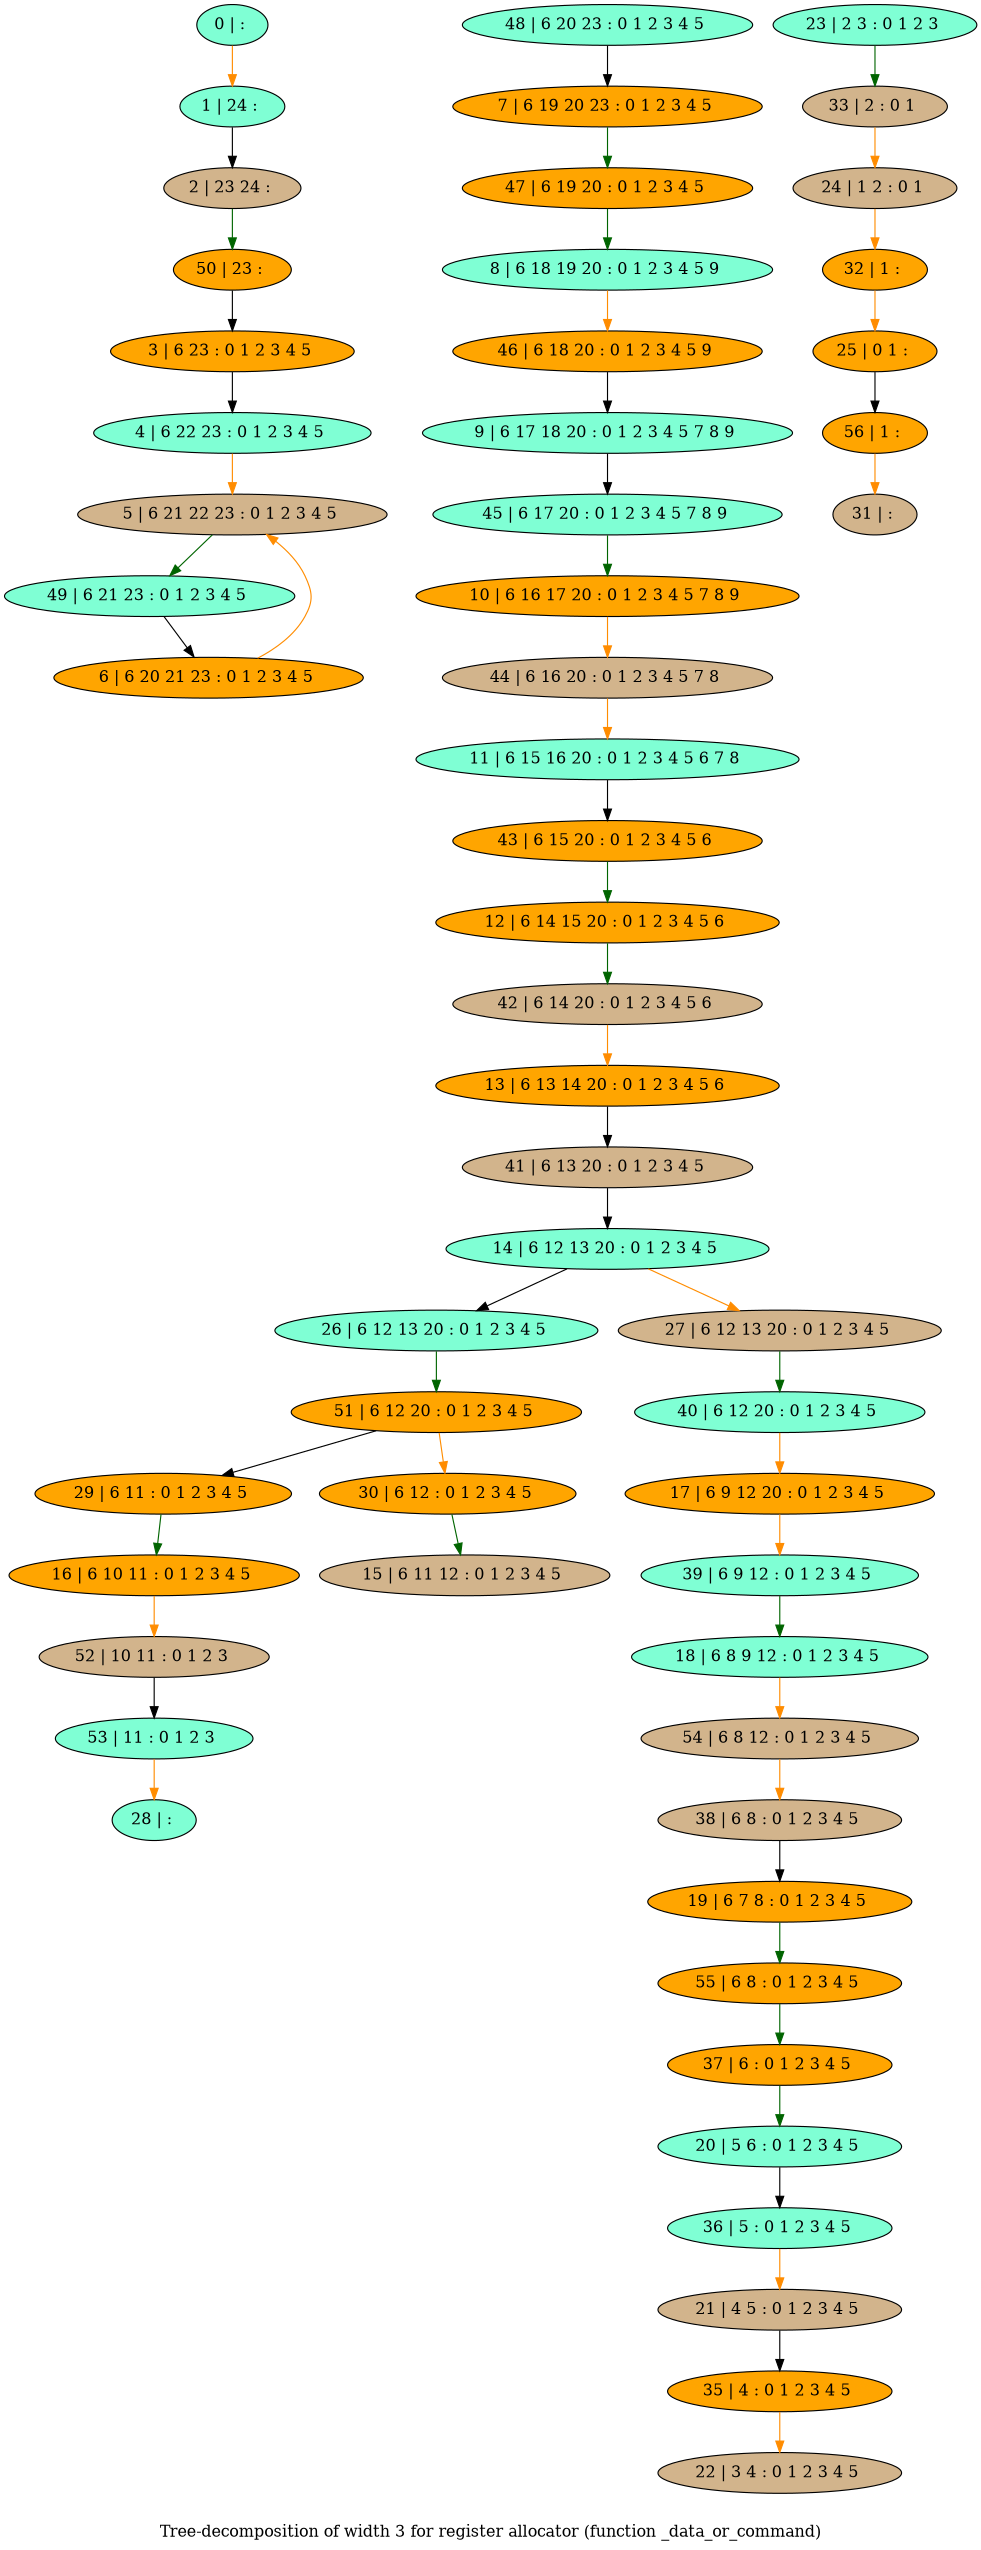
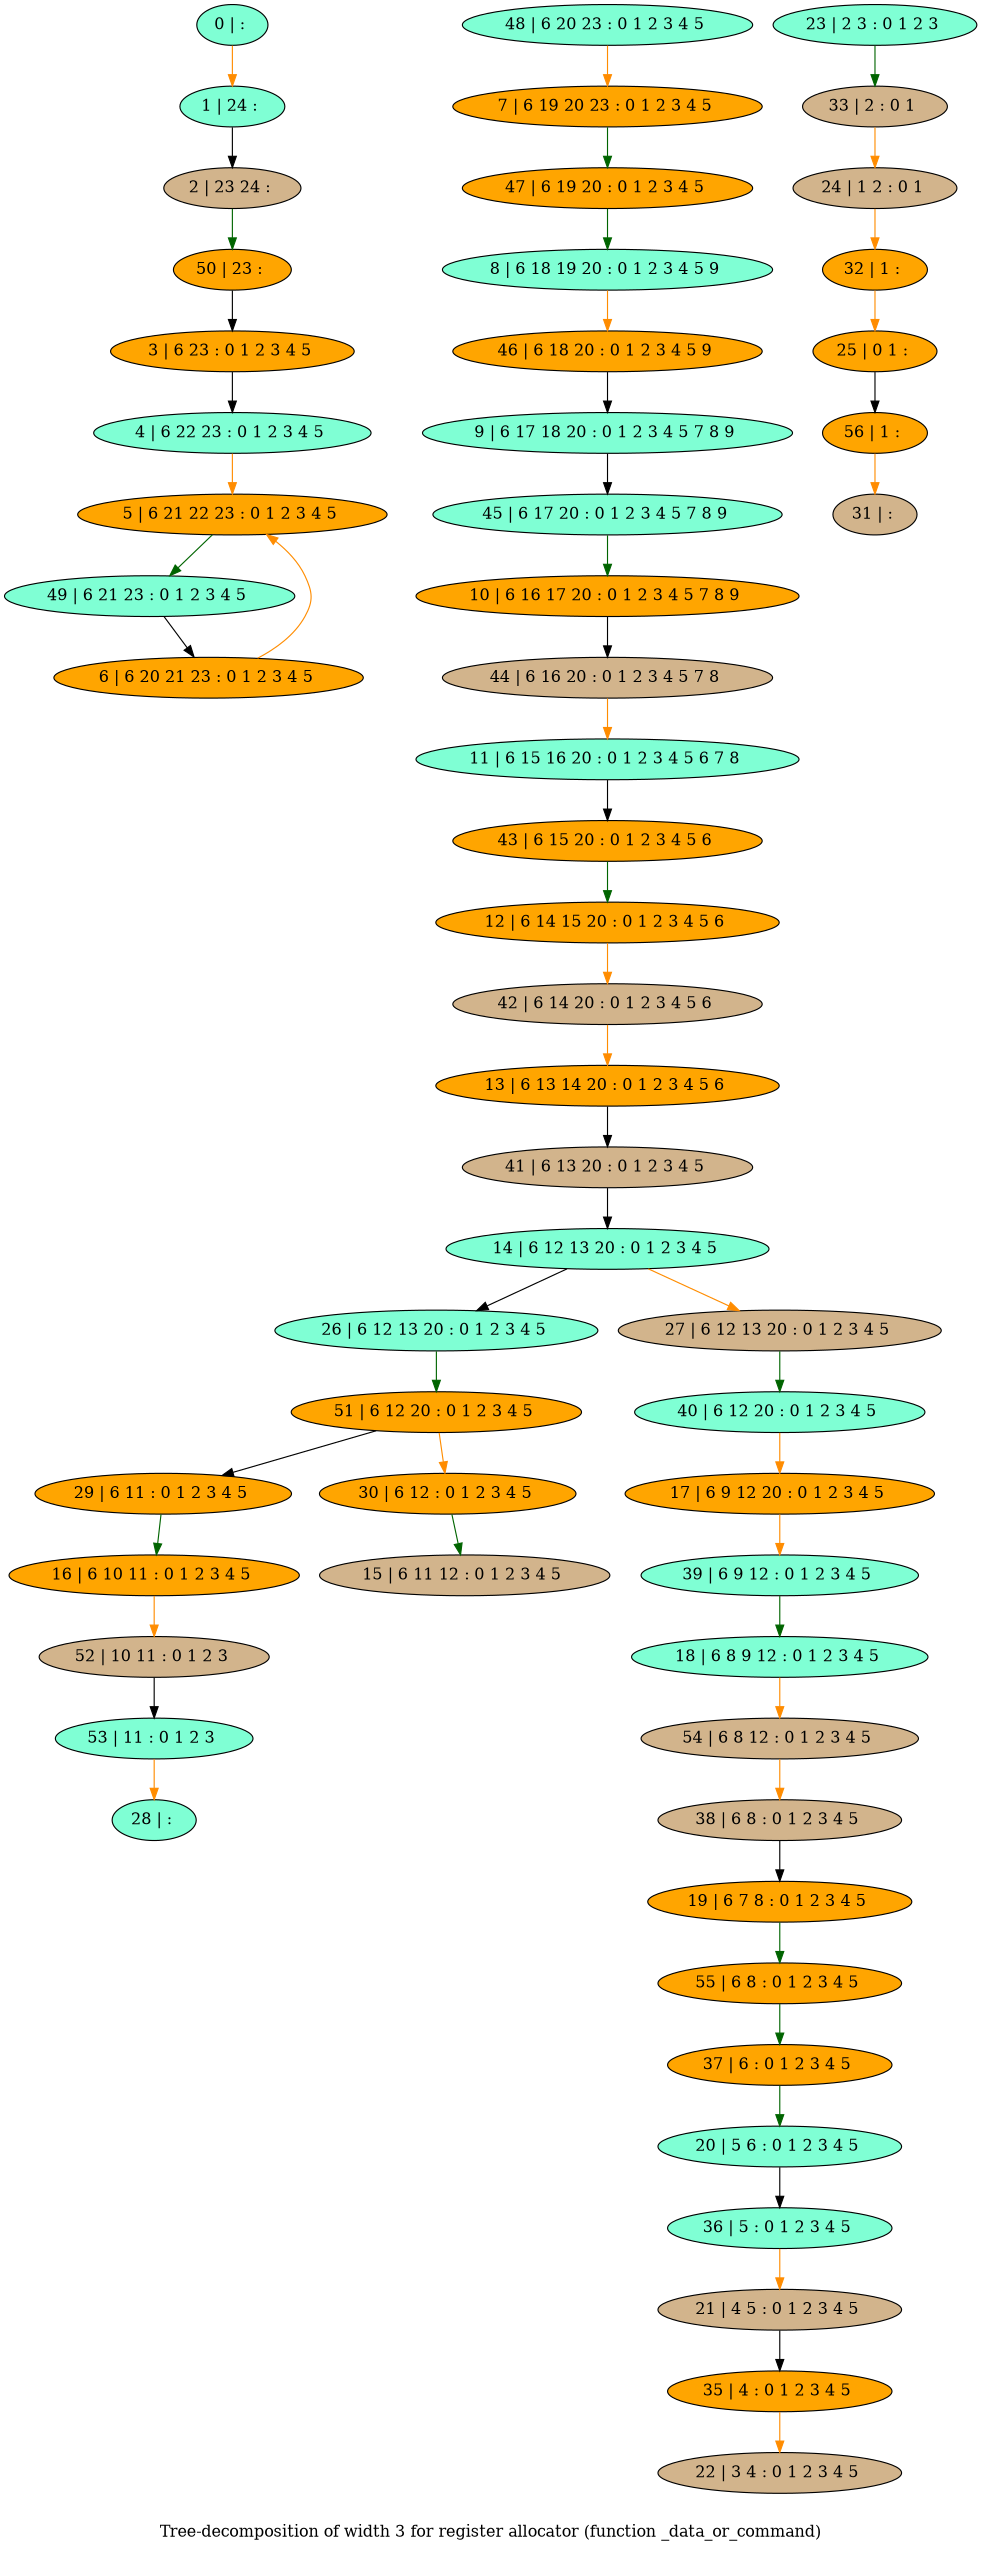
(608, 60) -> (608, 60)
(232, 515) -> (232, 515)
(608, 631) -> (608, 631)
(608, 958) -> (608, 958)
